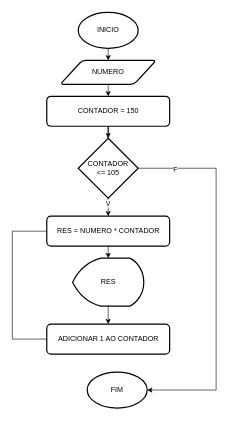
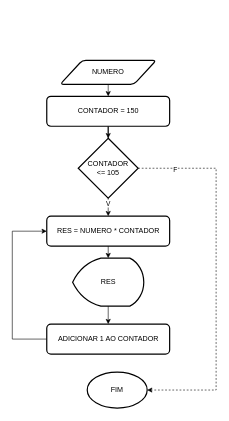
(108, 30) -> none
(108, 53) -> none
(43, 231) -> (41, 231)
(216, 272) -> (216, 272)
